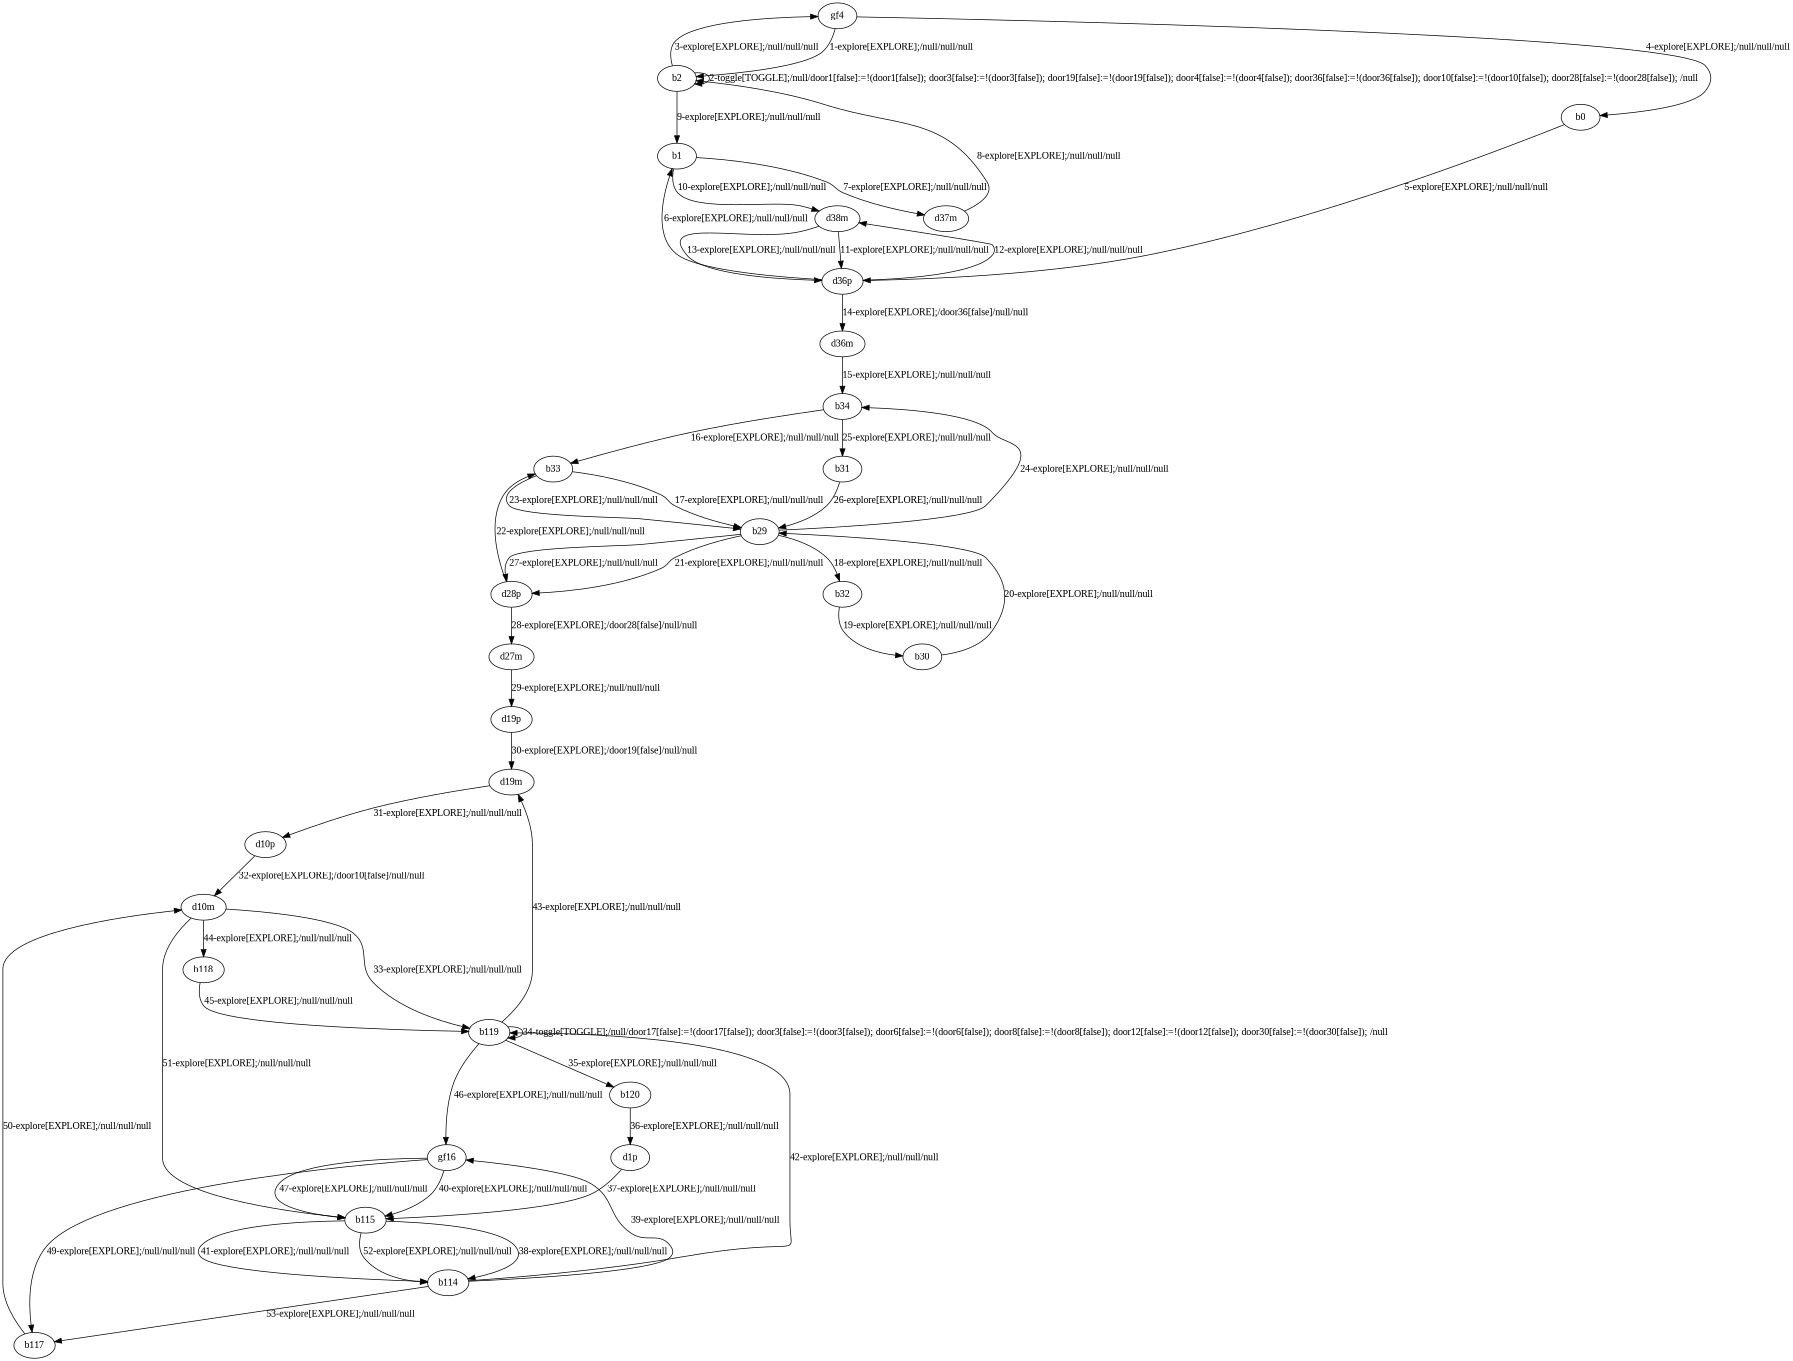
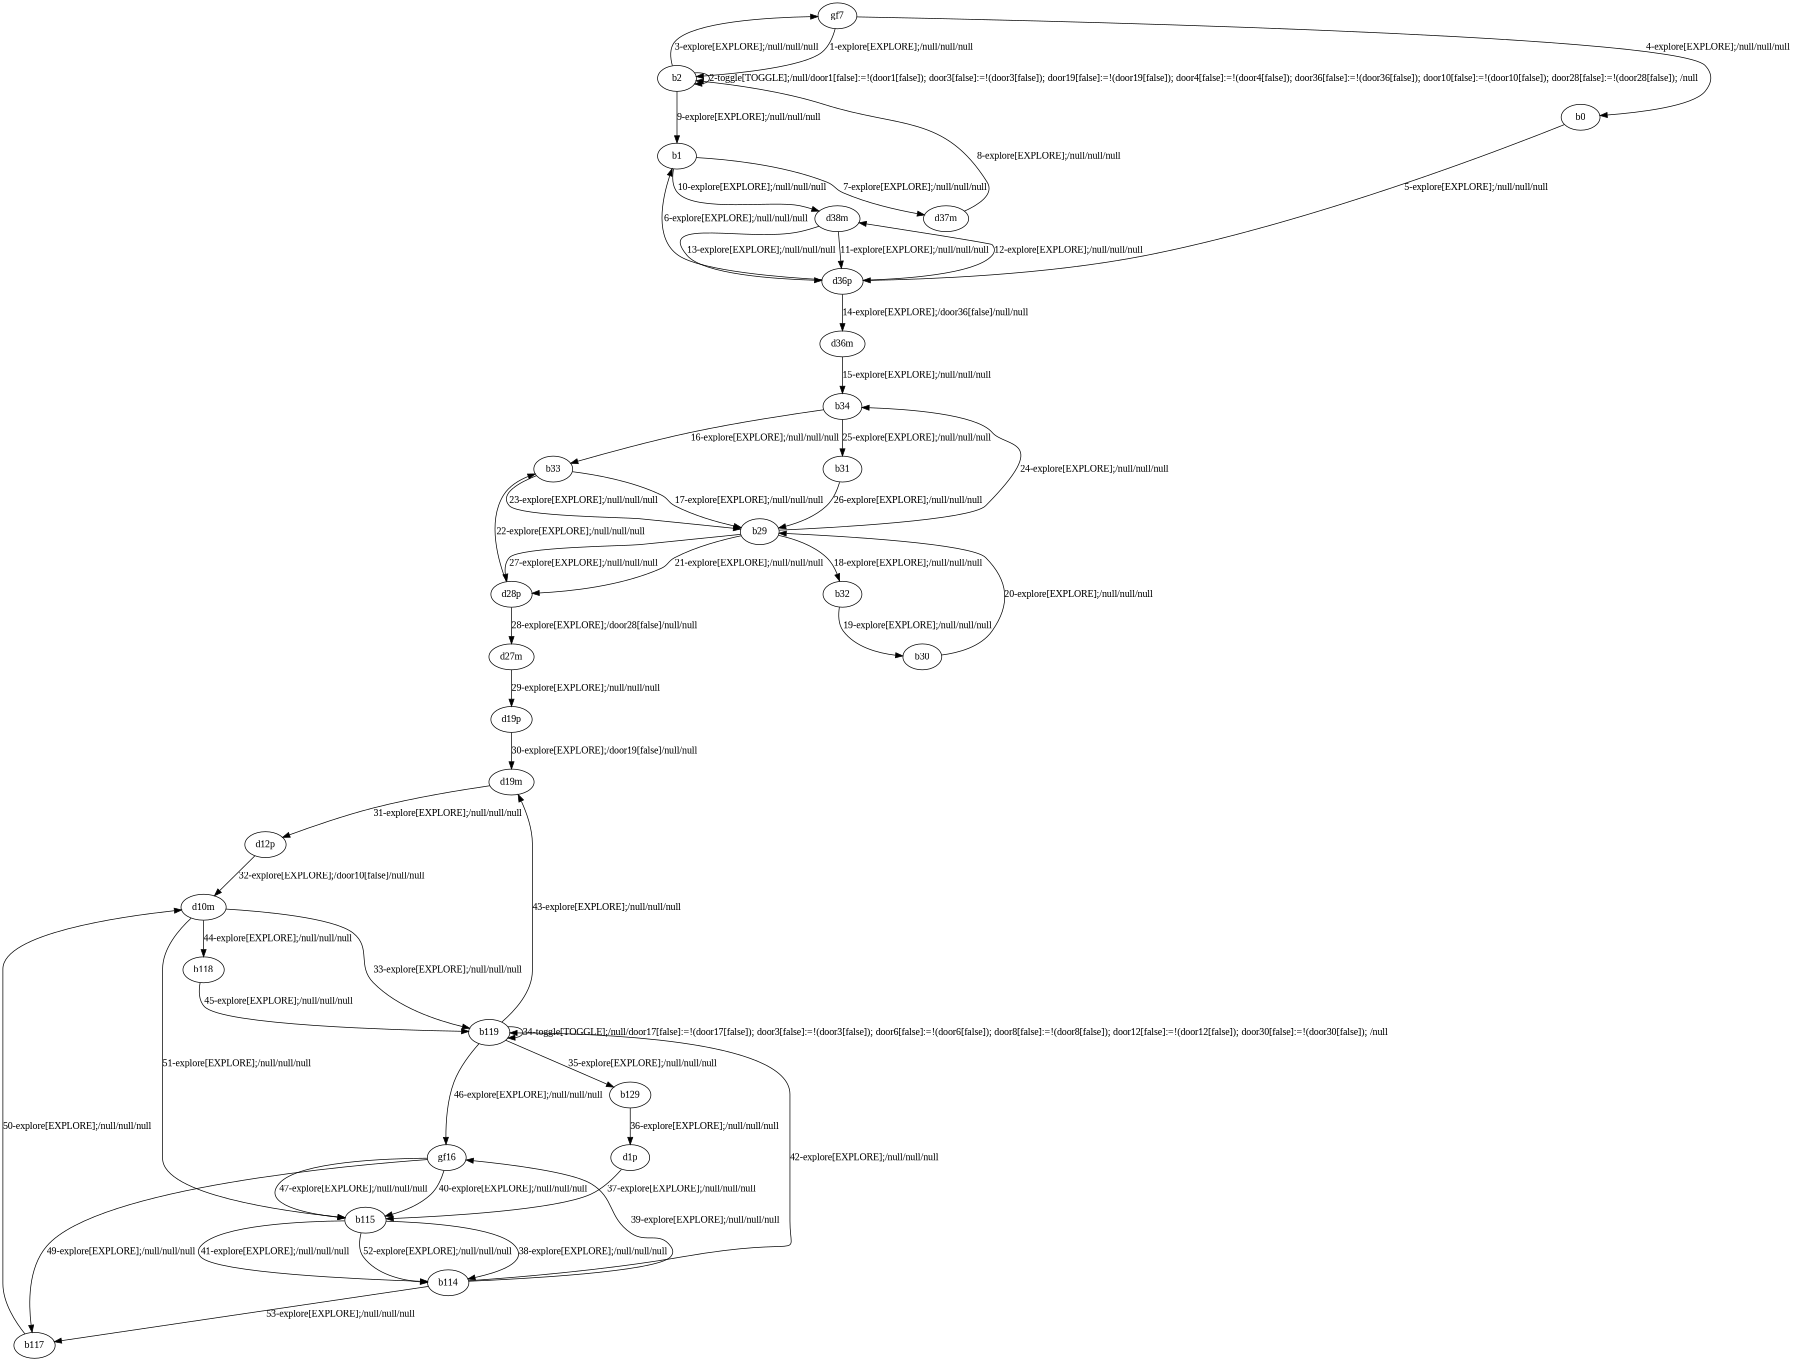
(837, 16) -> (837, 16)
(265, 845) -> (265, 845)
(630, 1095) -> (630, 1095)
